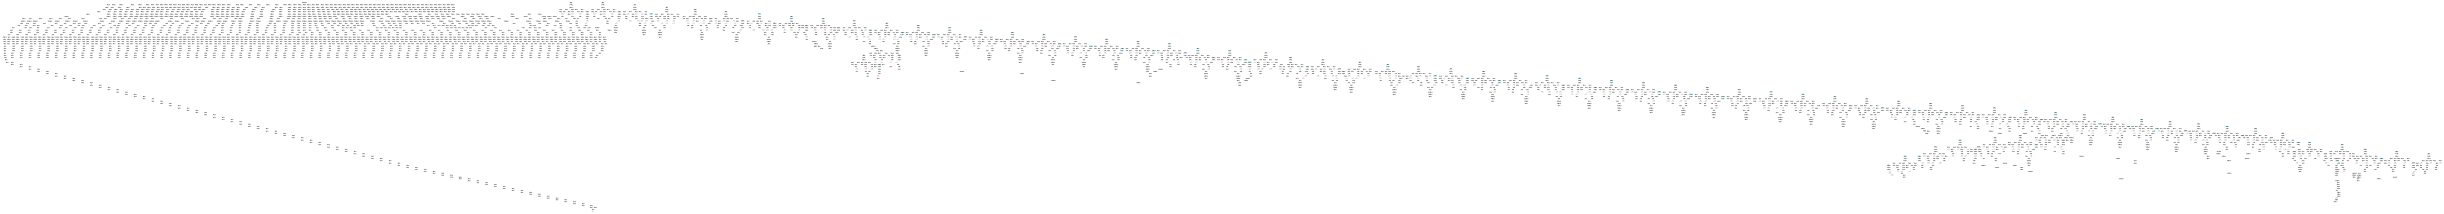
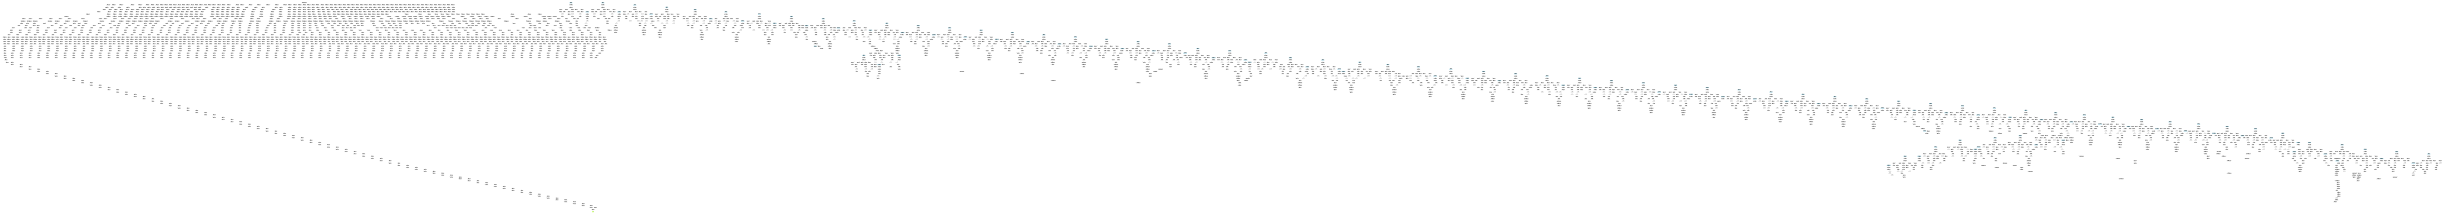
none -> (1819, 104)
